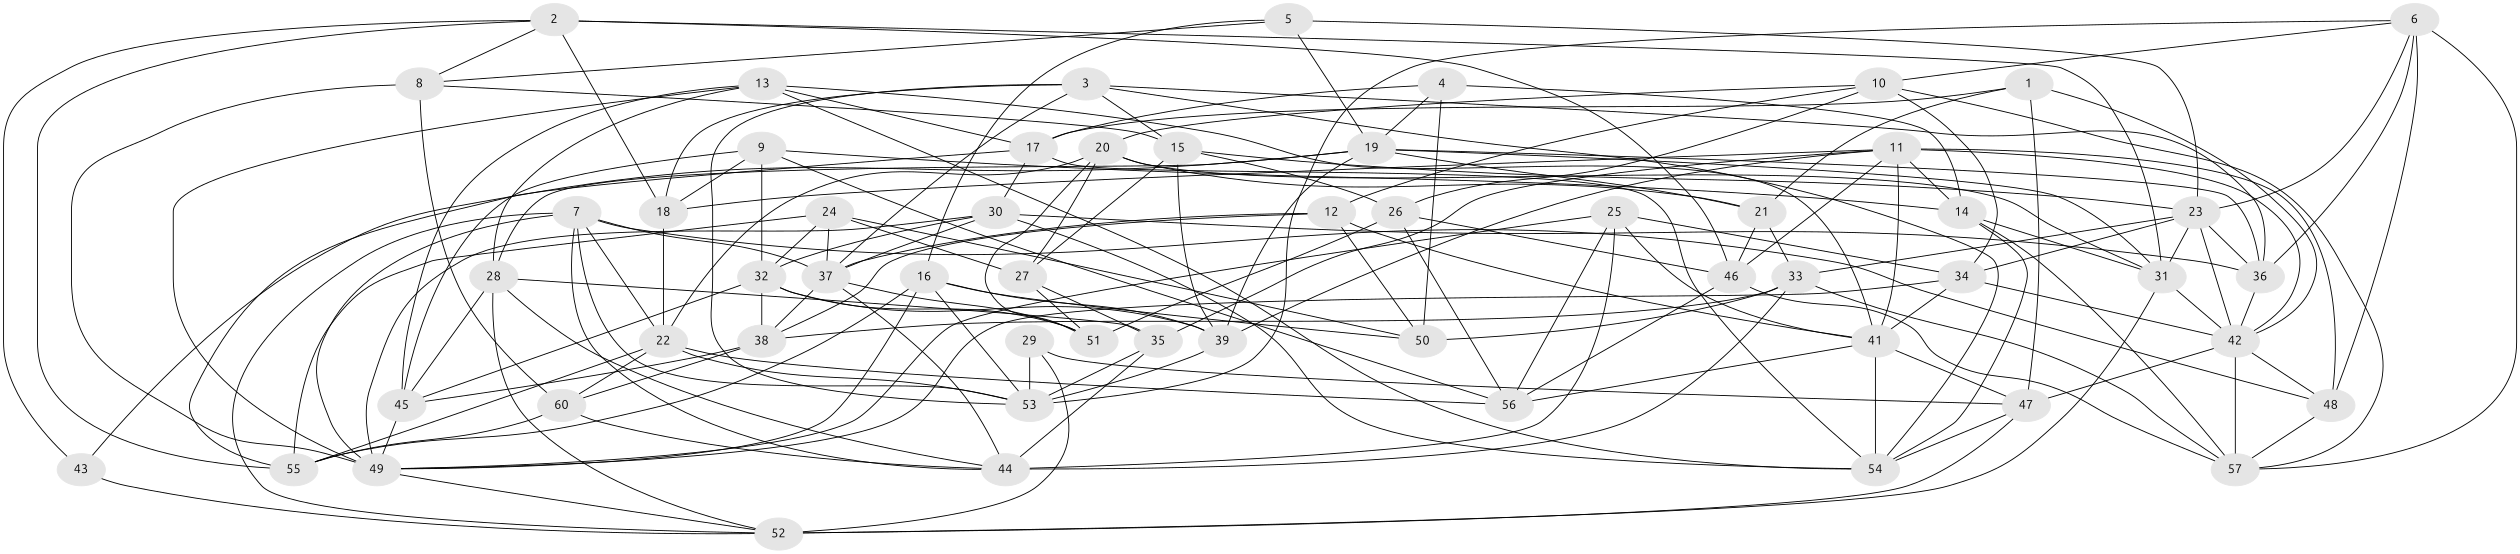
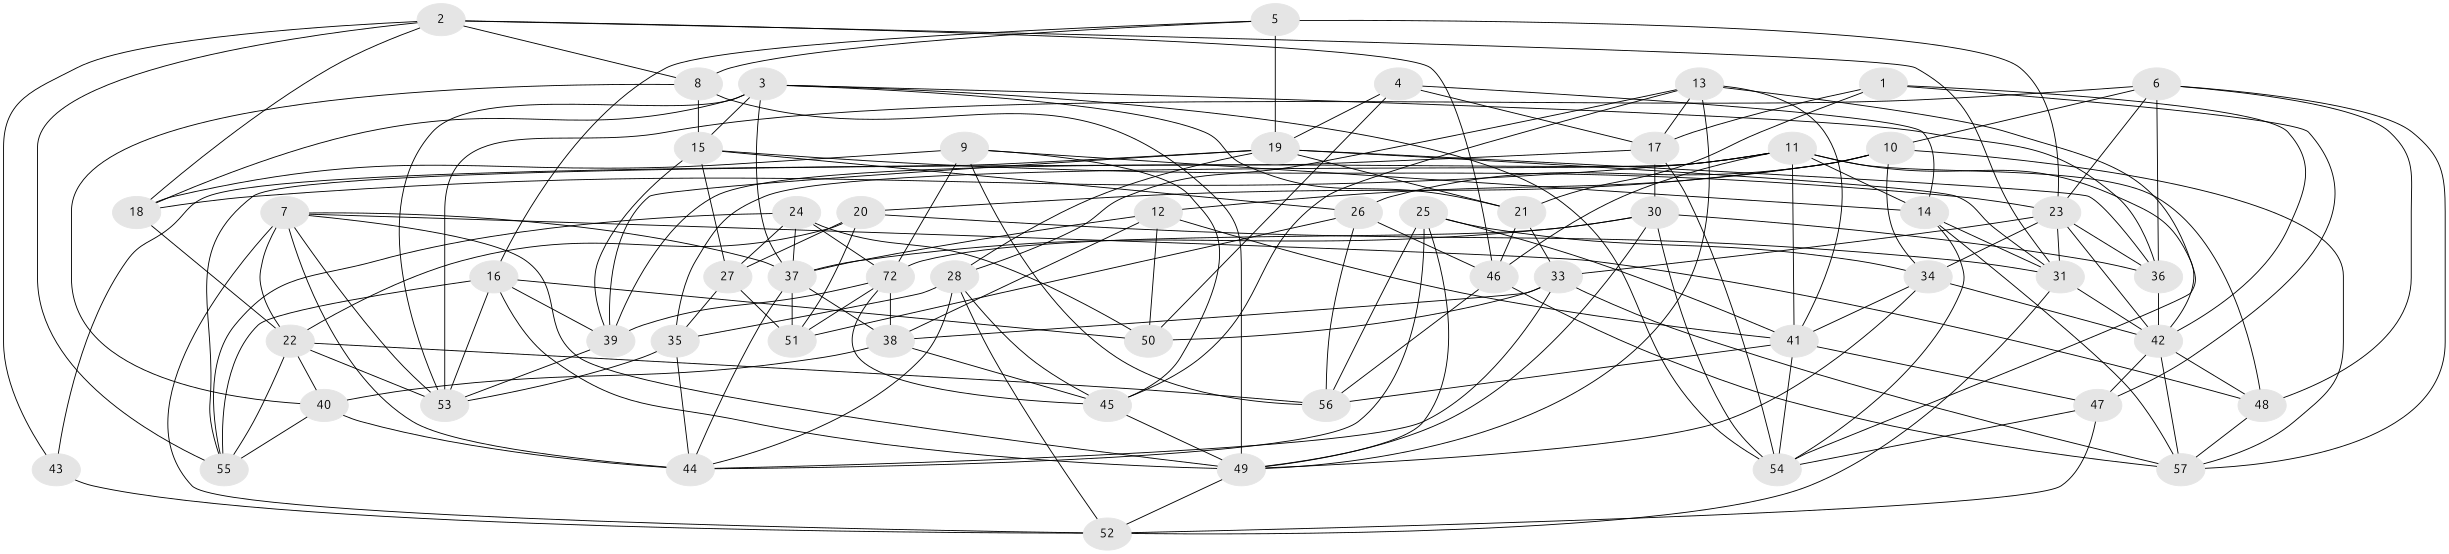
(1415, 186) -> (1152, 118)
(762, 277) -> (890, 277)
(1030, 341) -> none
(562, 405) -> (324, 405)
